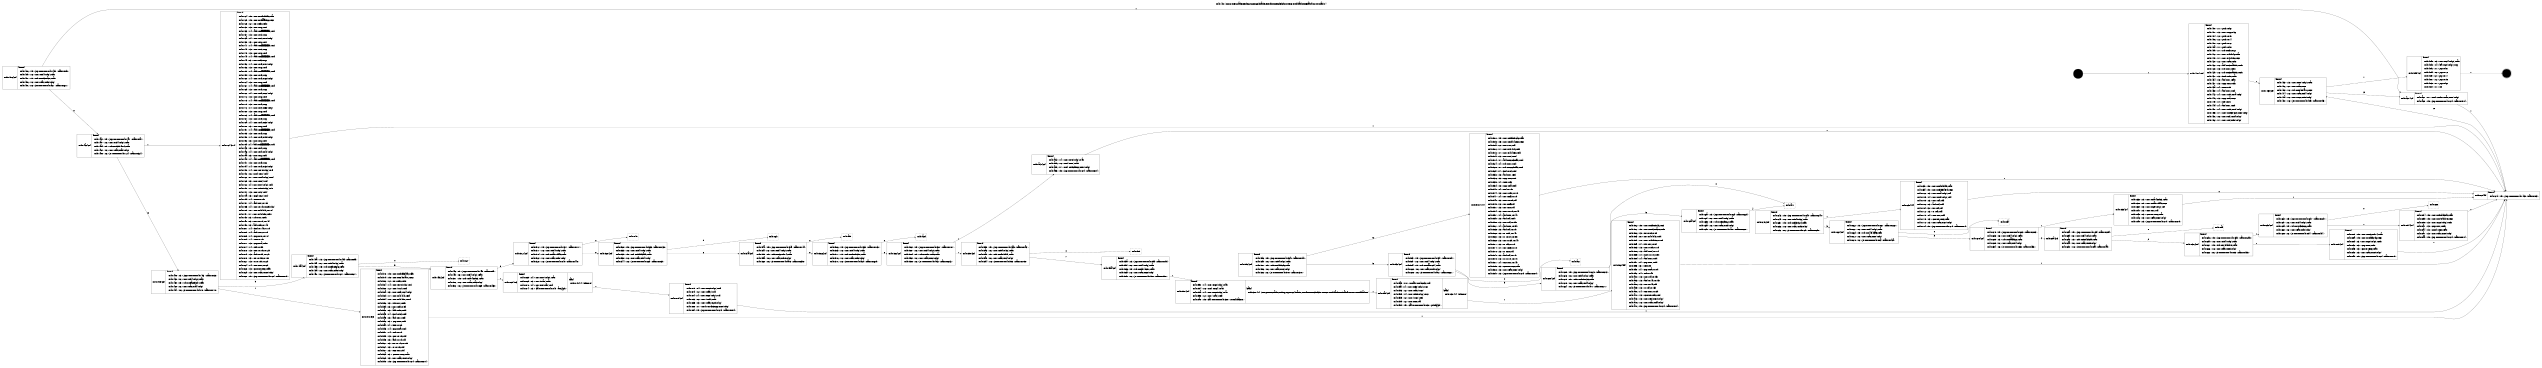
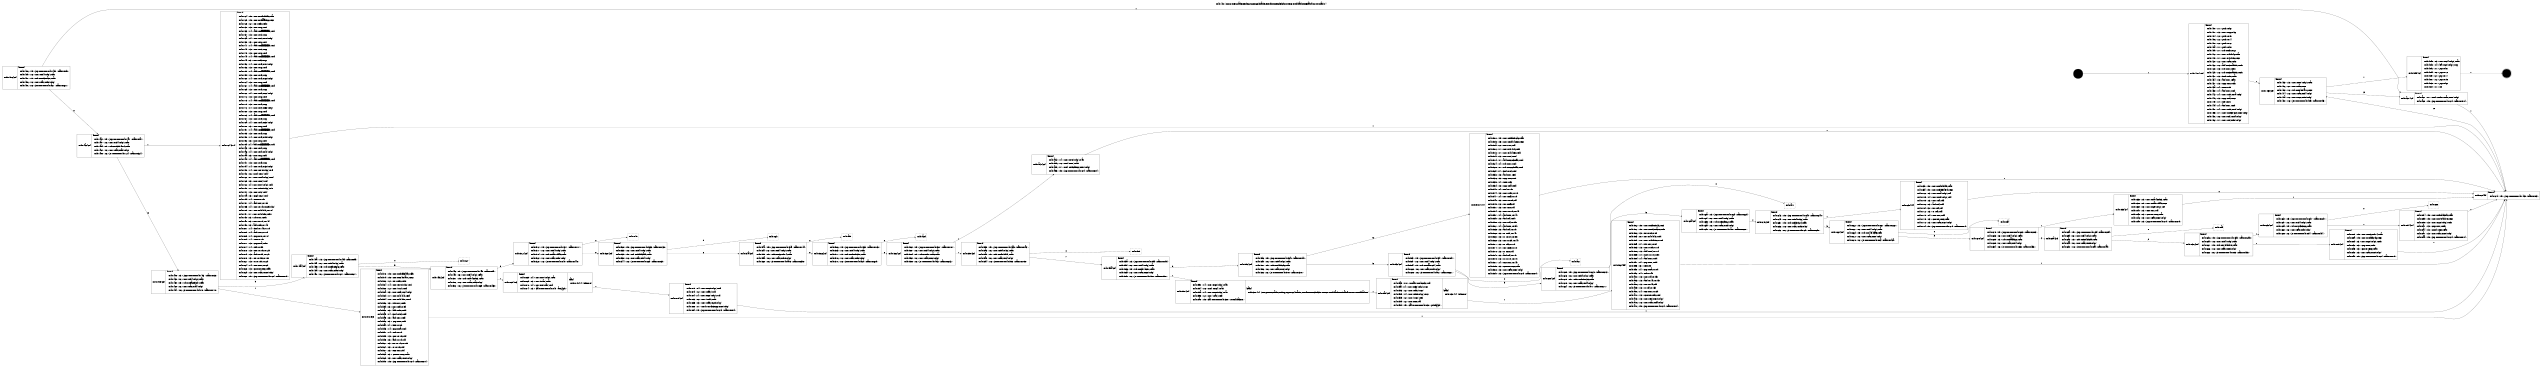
(1766, 208) -> (1752, 222)
none -> (1203, 267)
